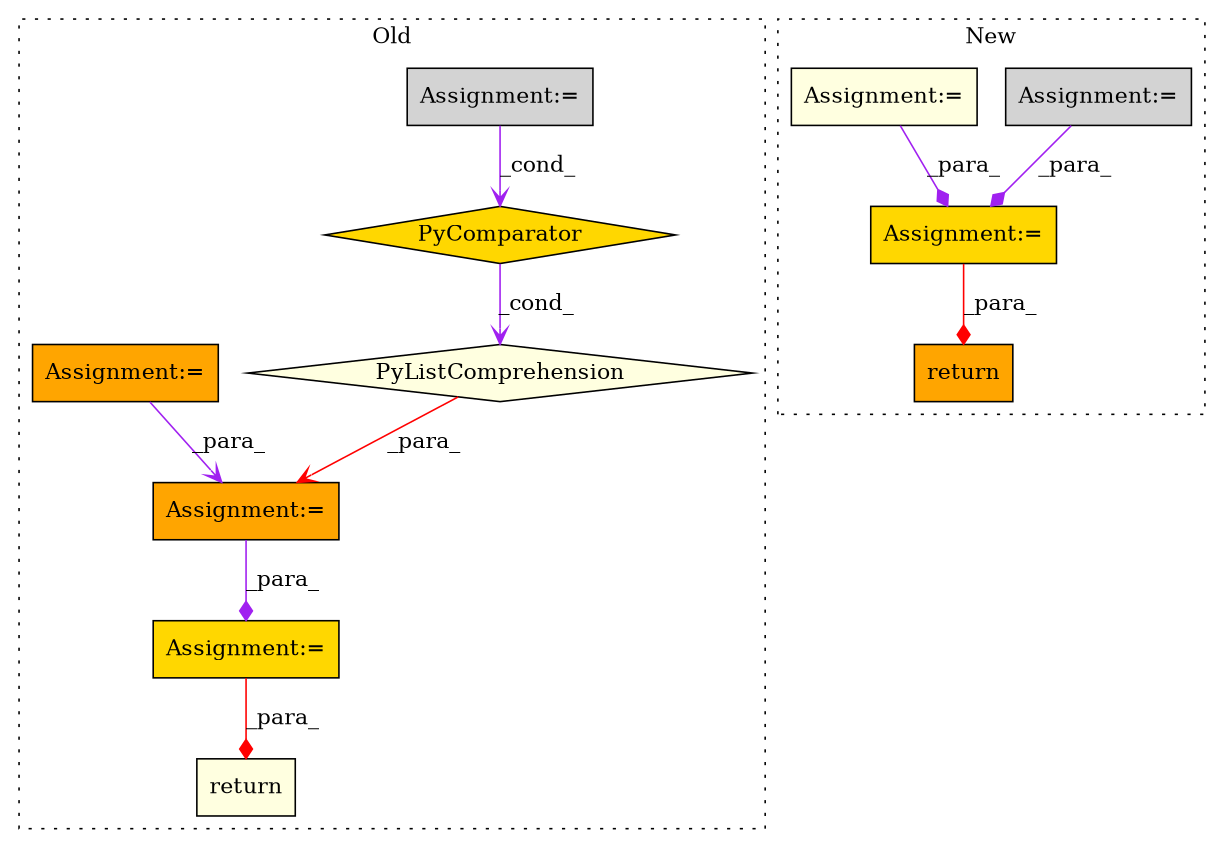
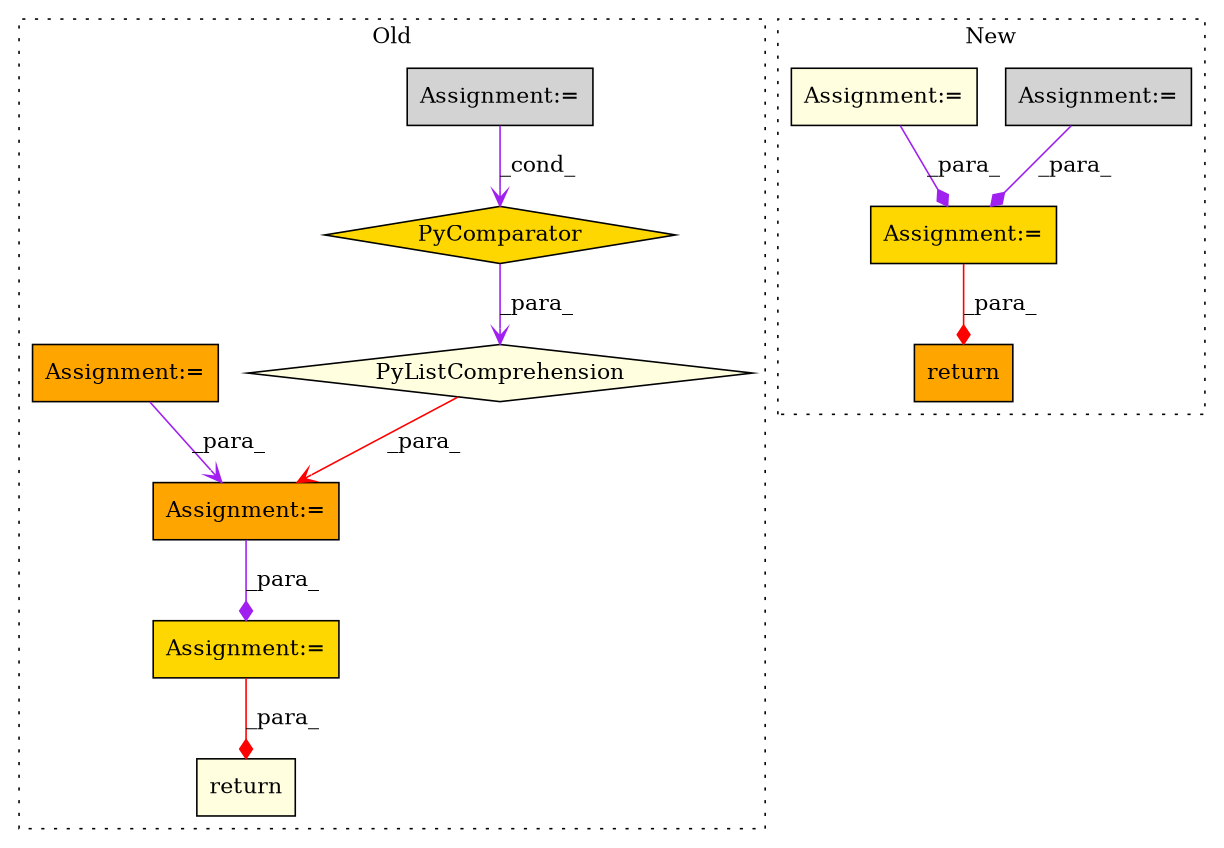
(537, 304) -> (537, 304)
